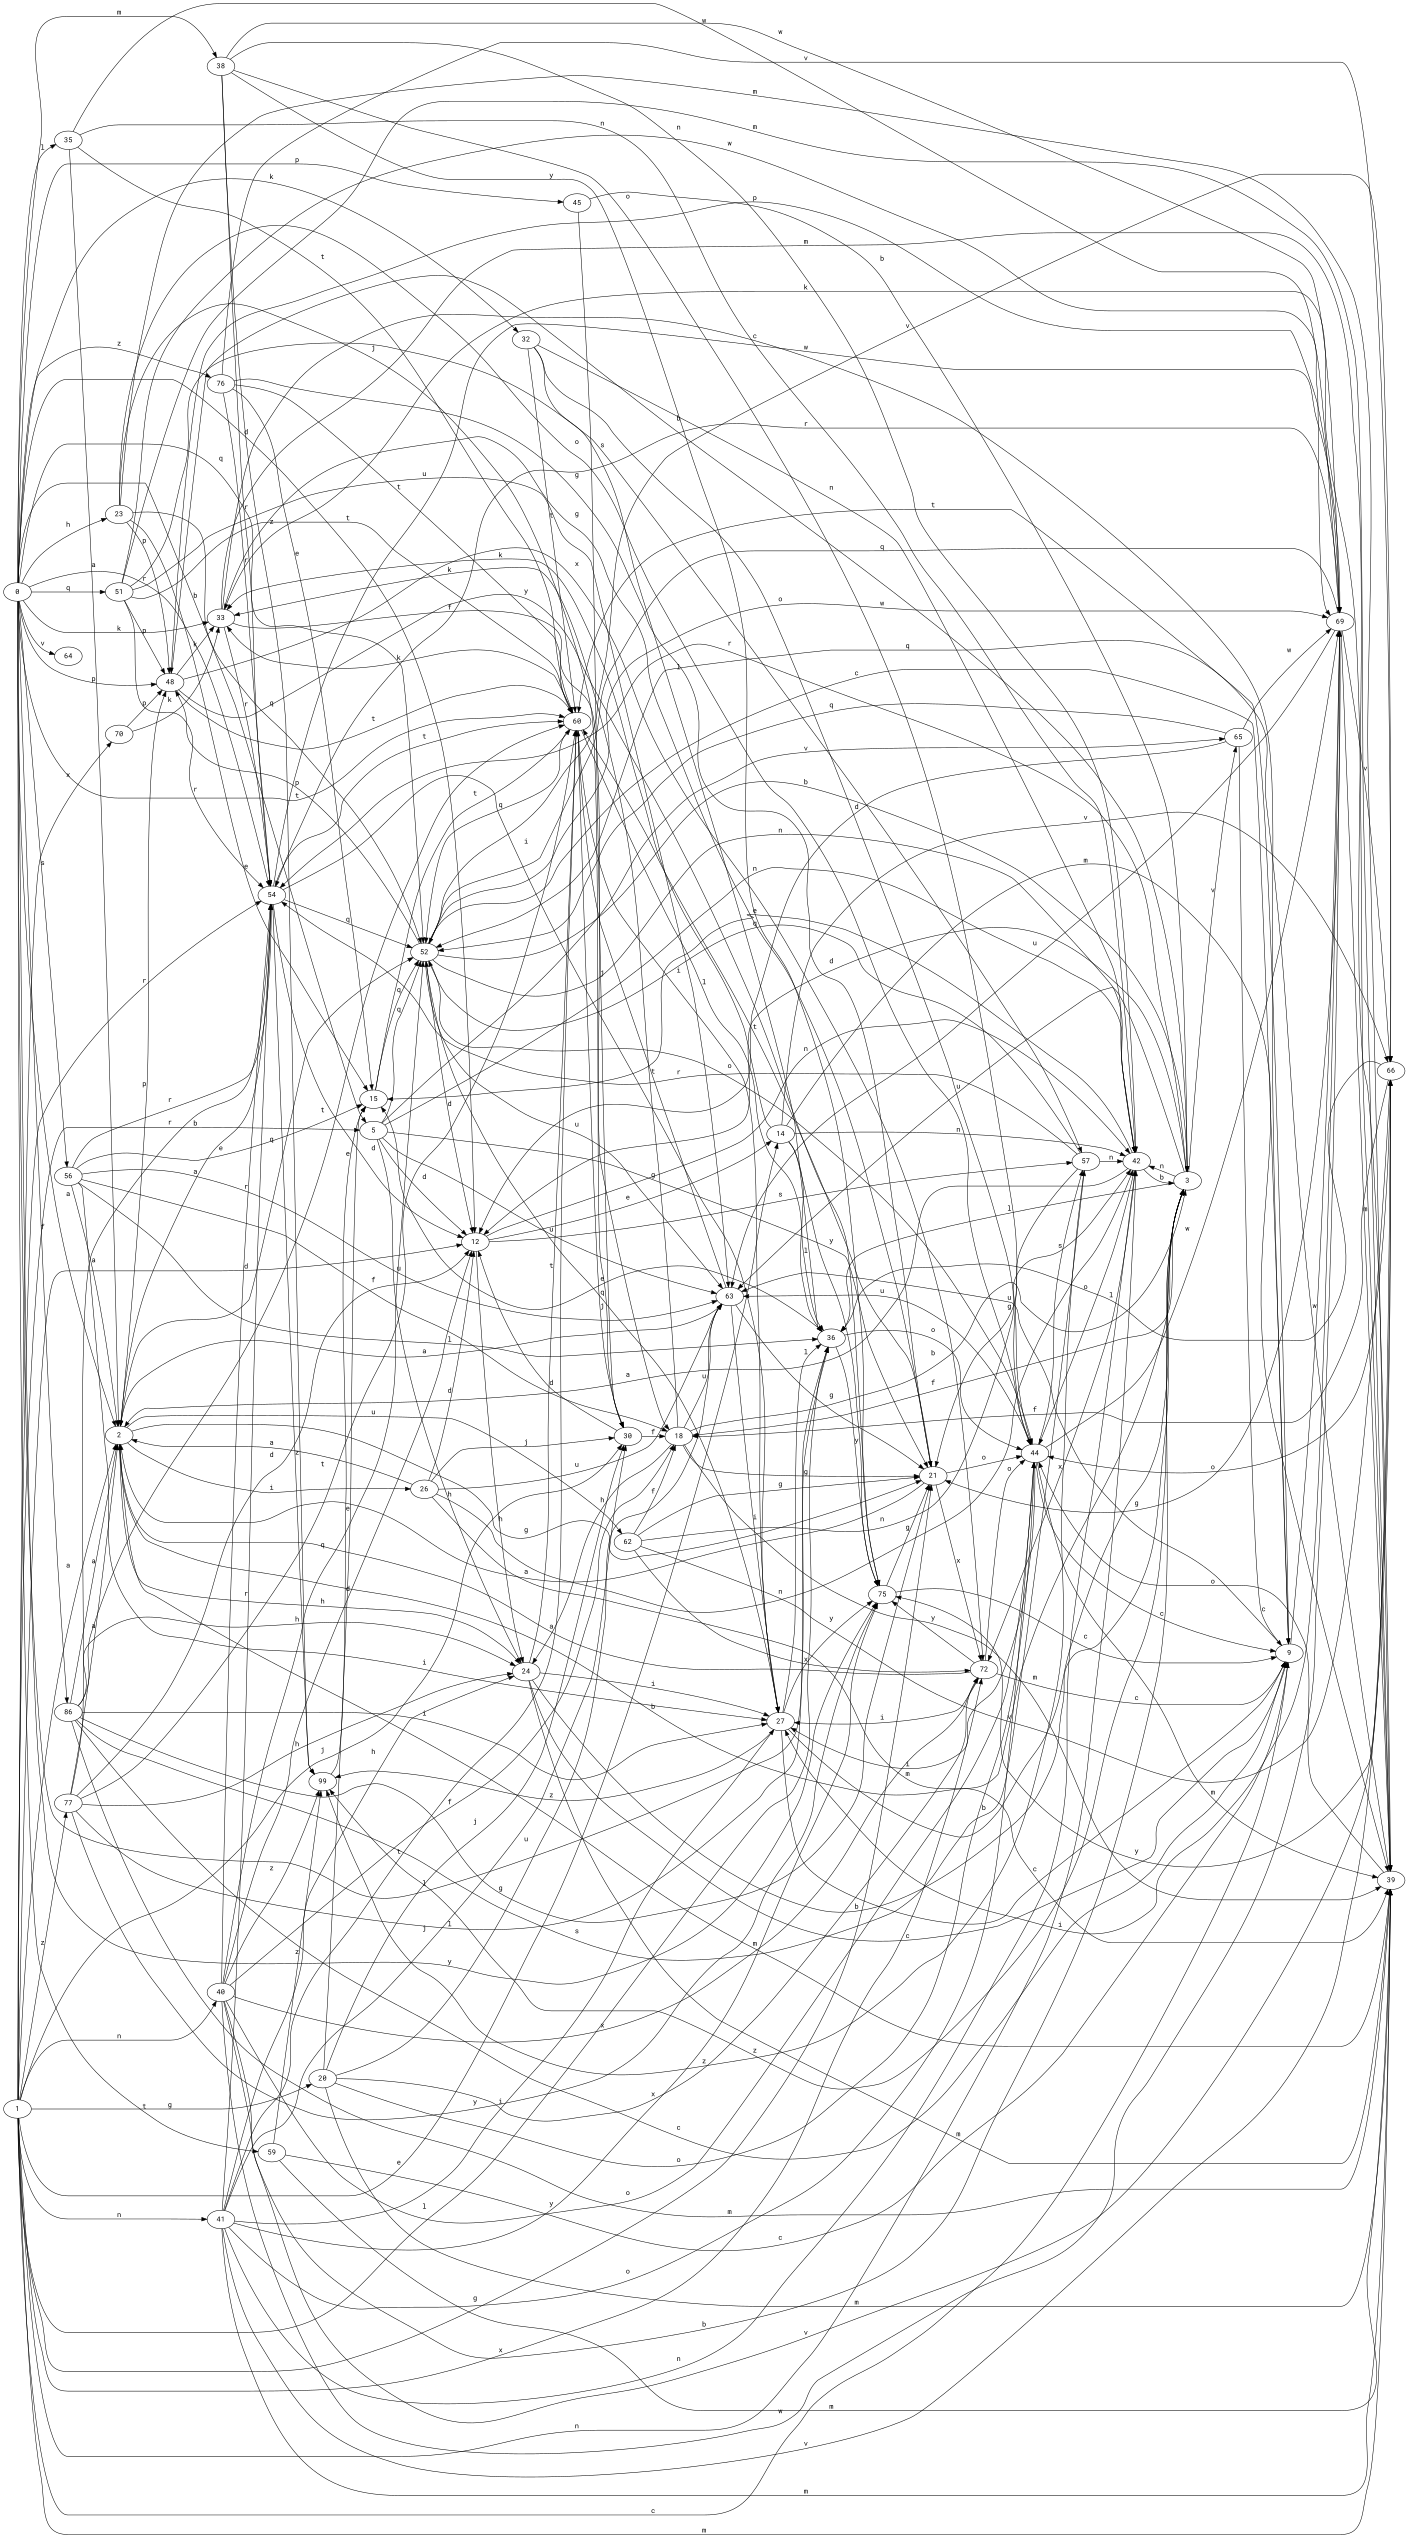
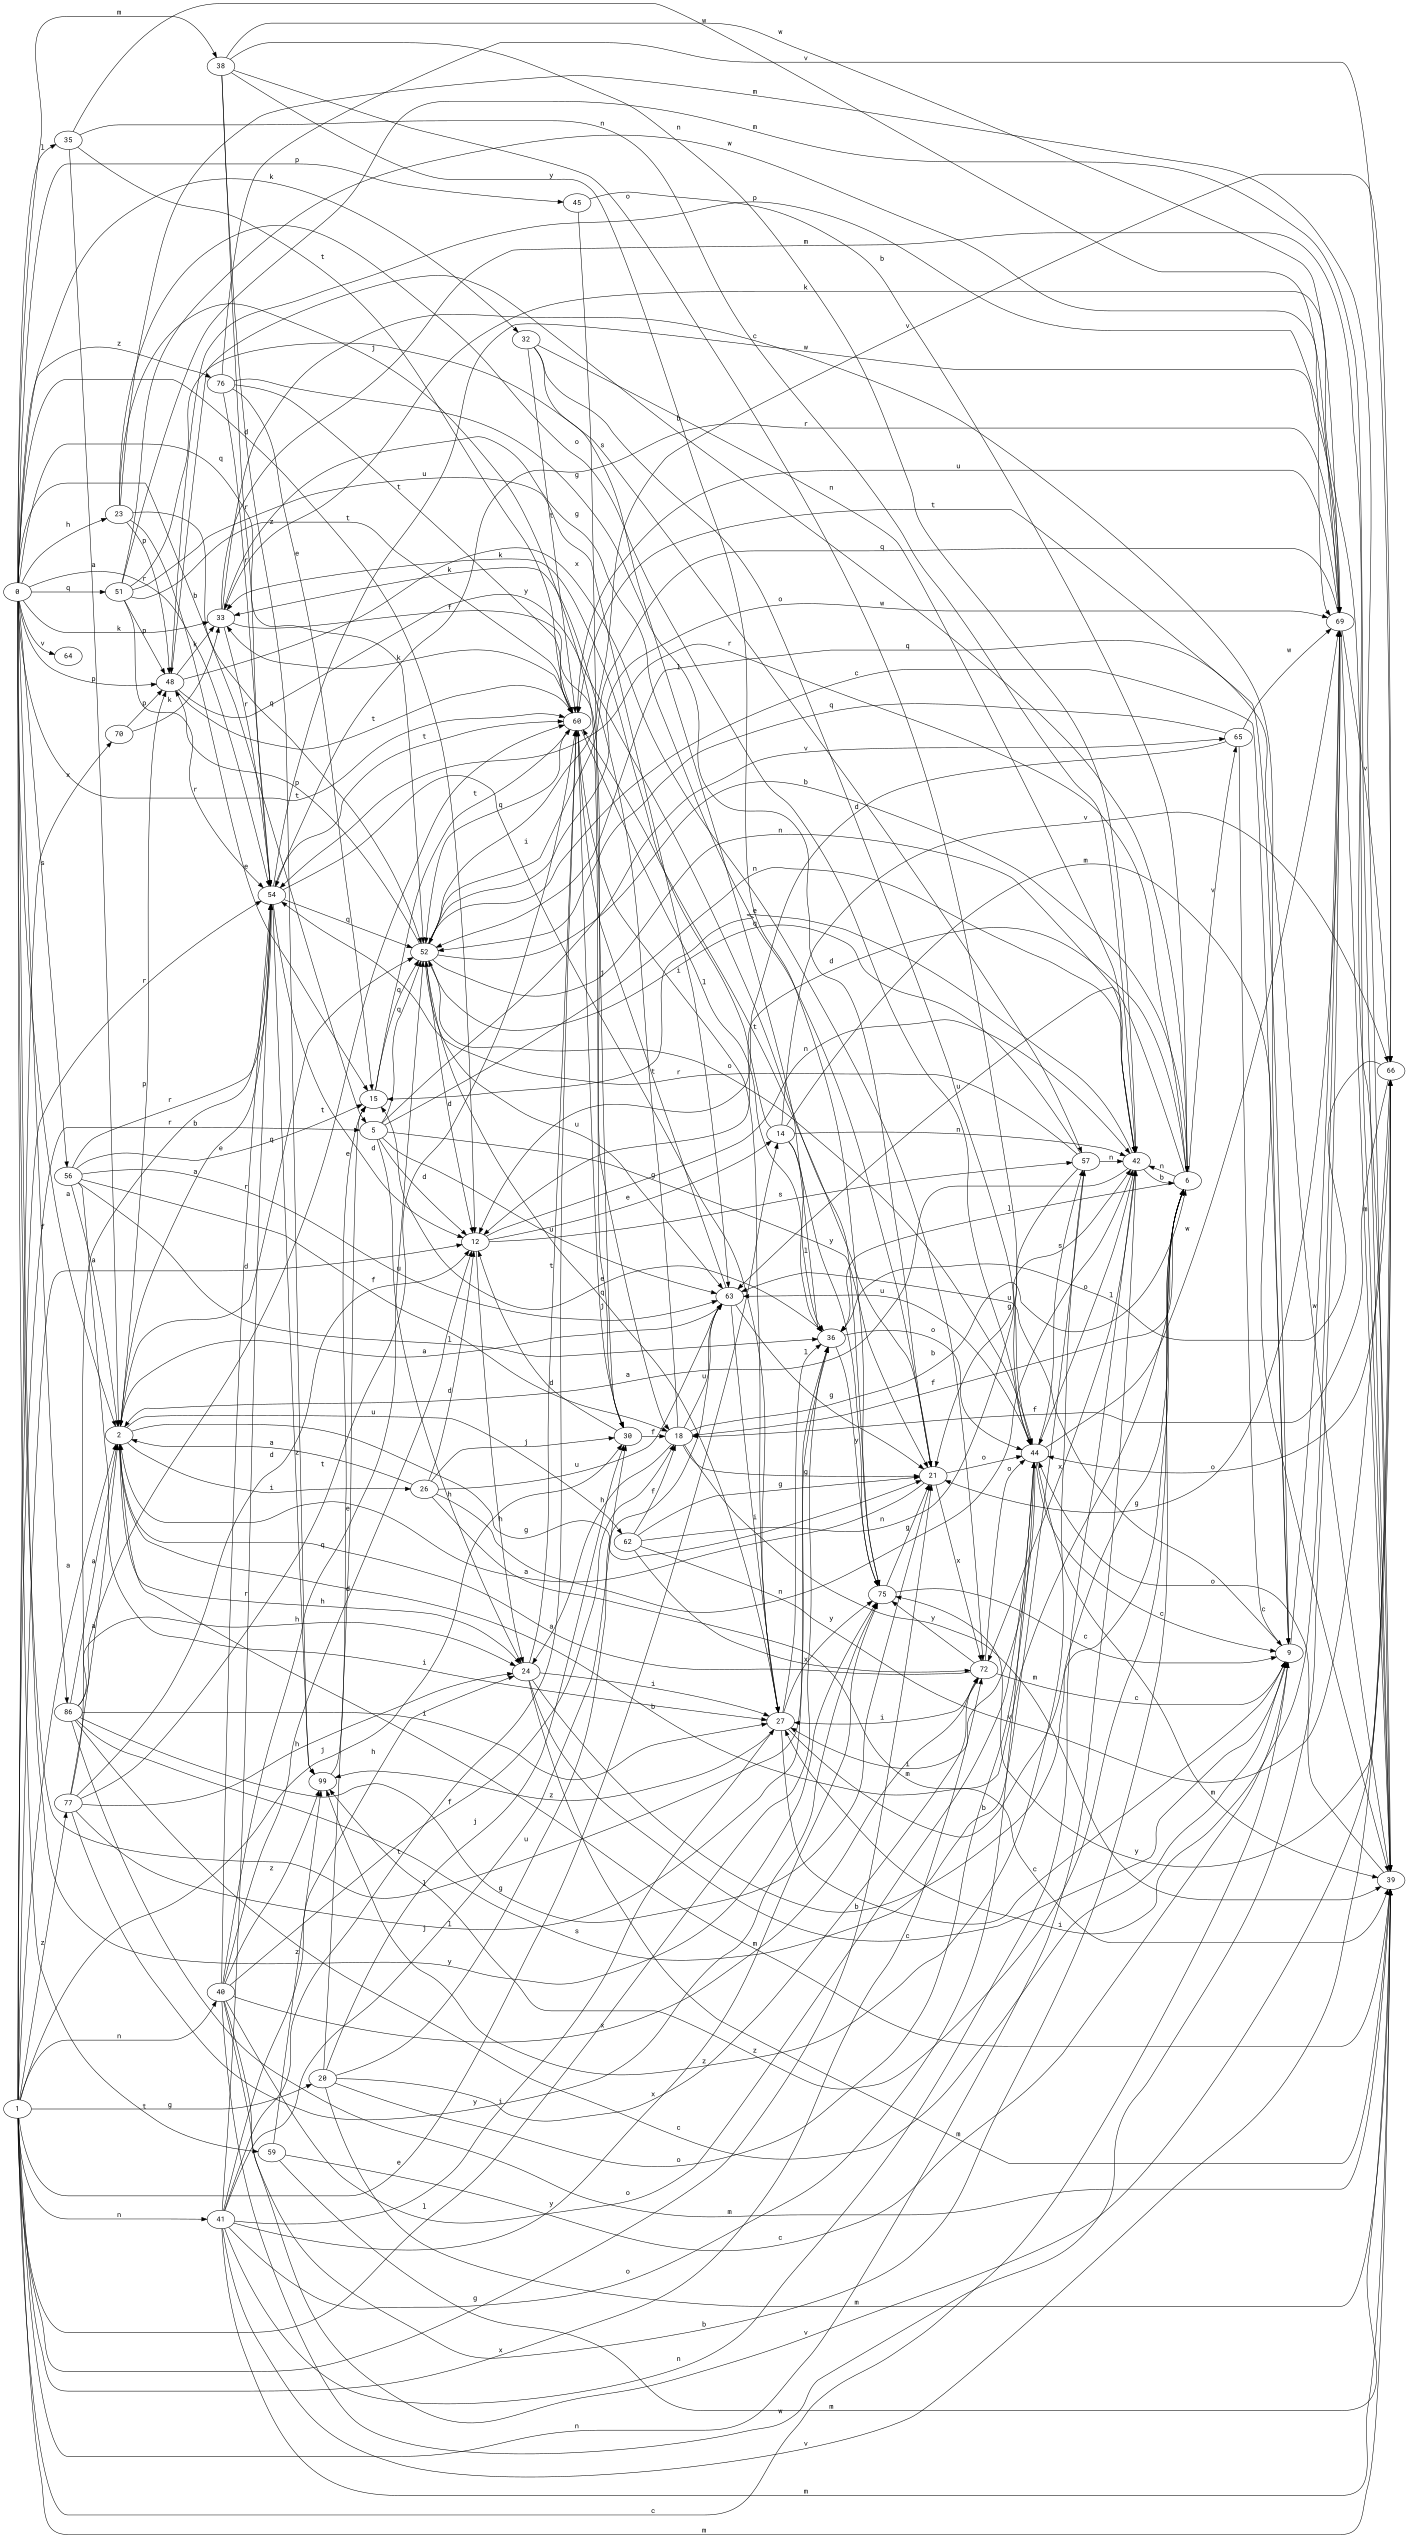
(1032, 961) -> (942, 470)
(1188, 1181) -> (1188, 1181)
